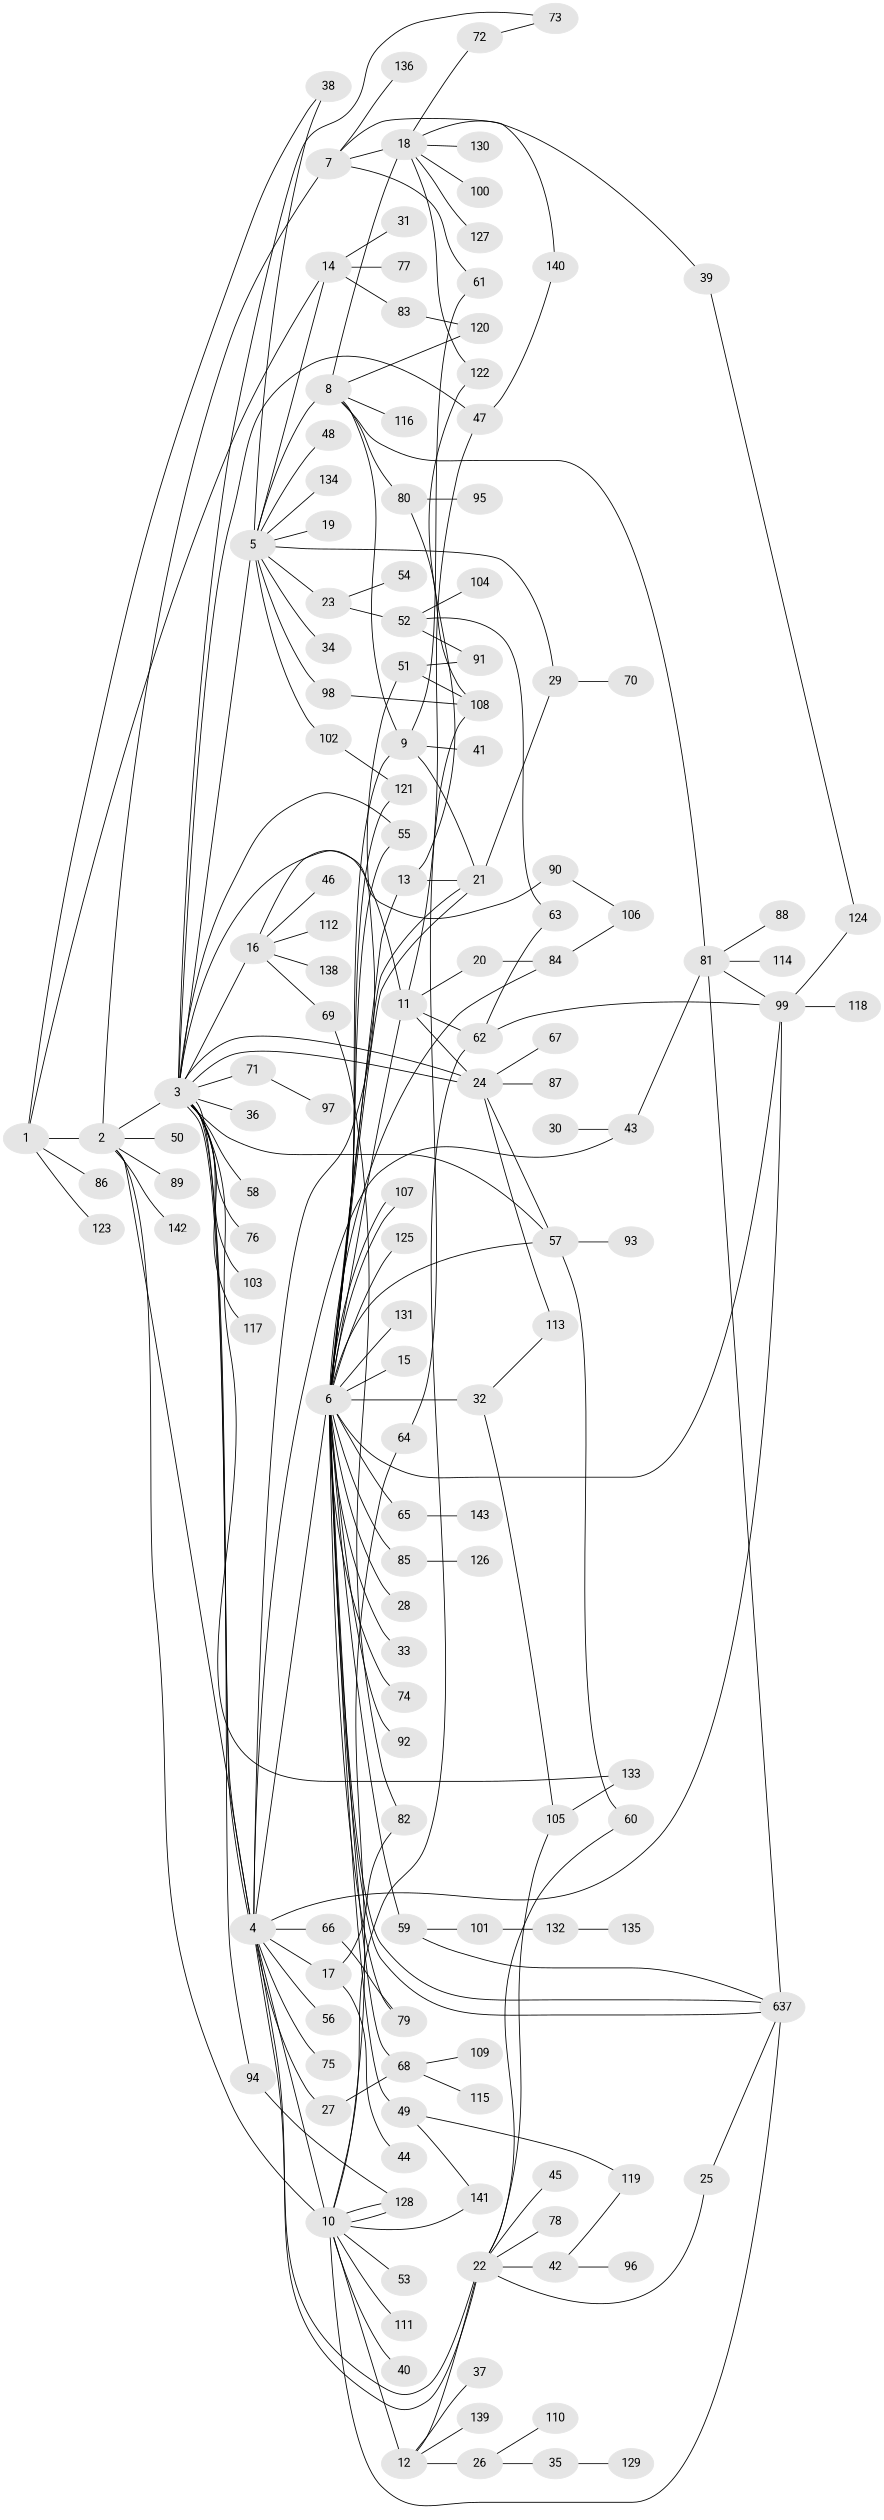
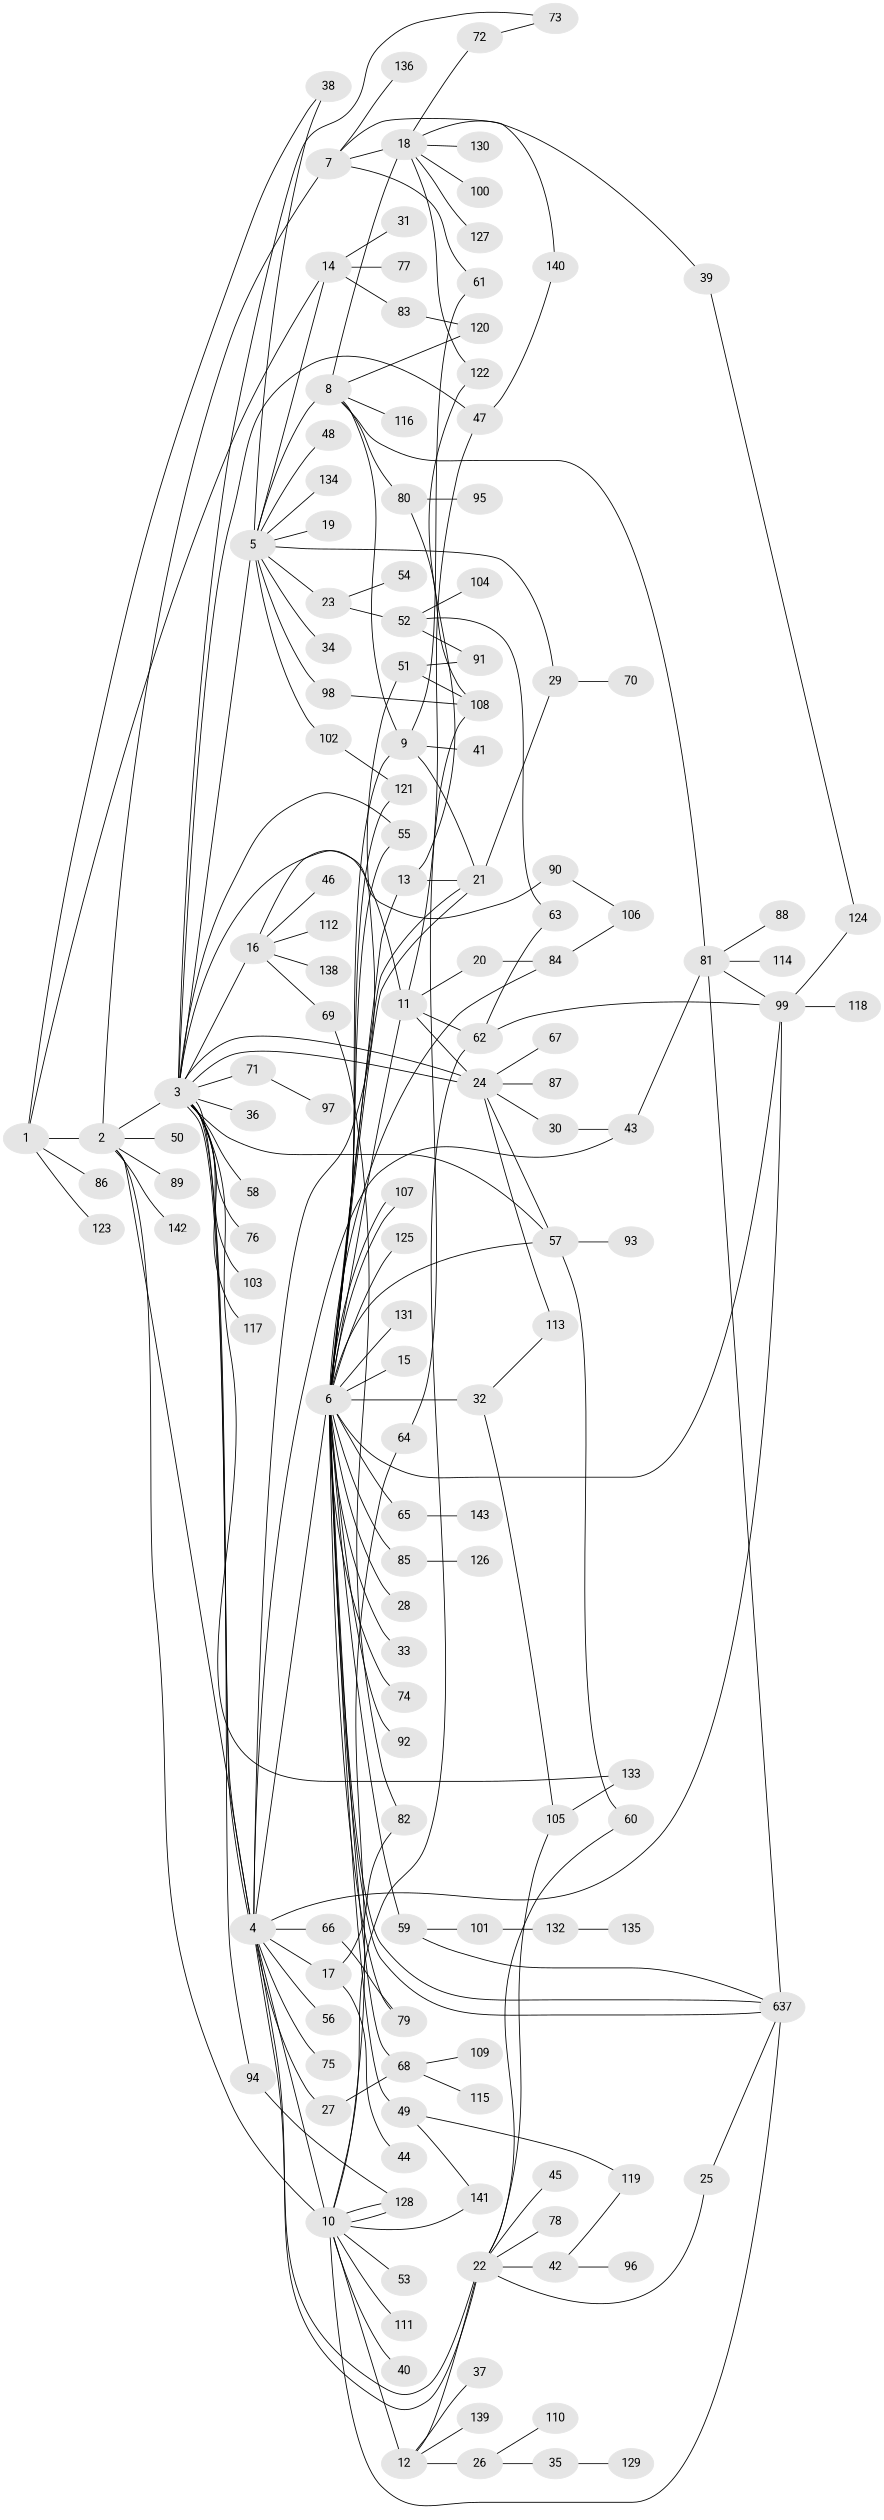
none -> (518, 1107)
